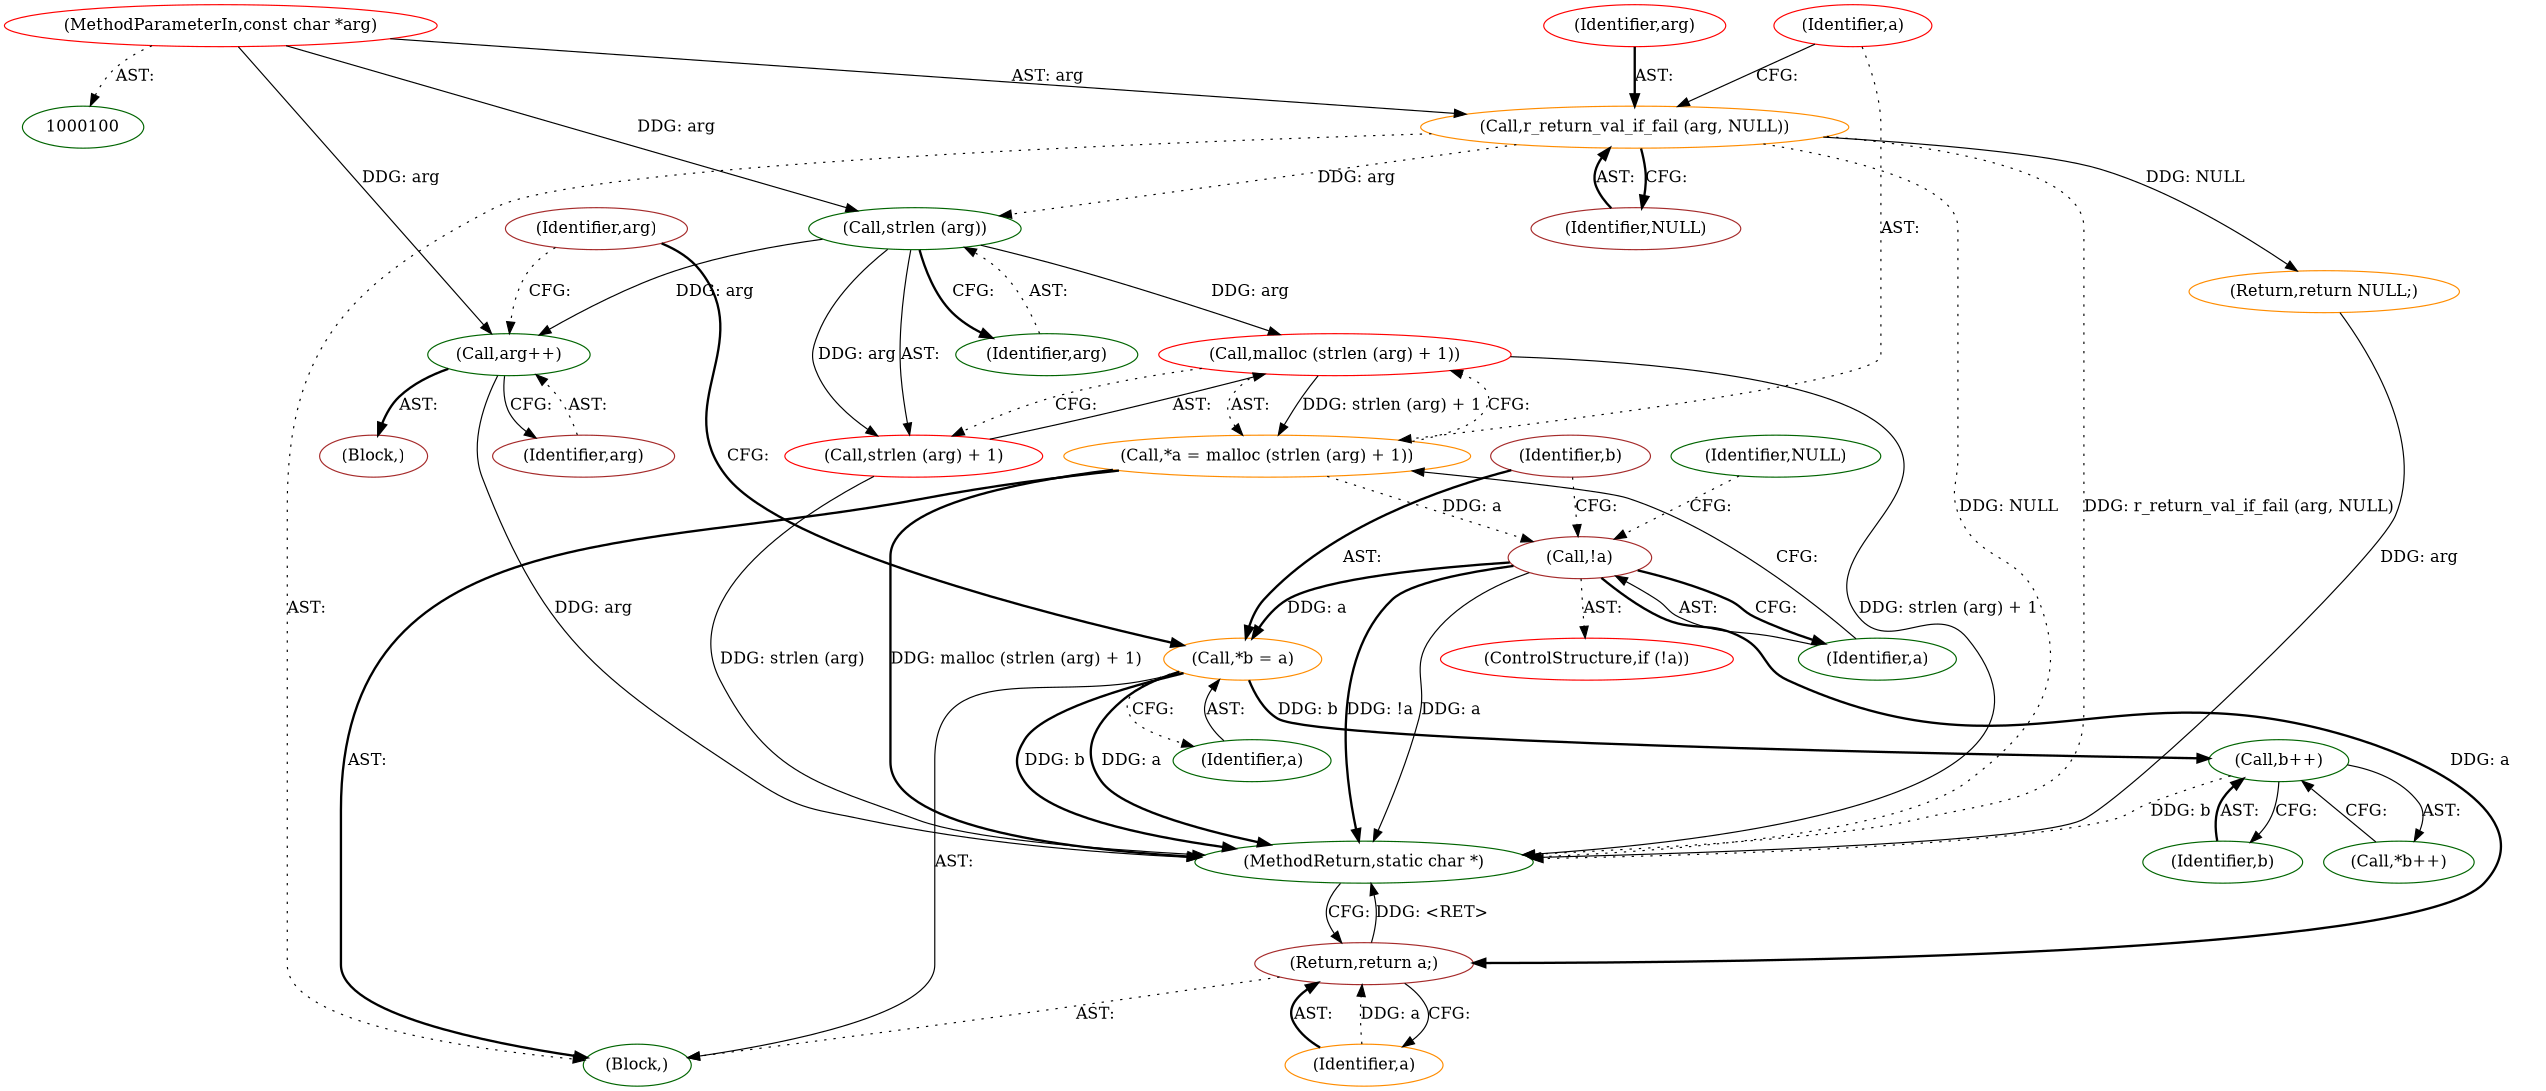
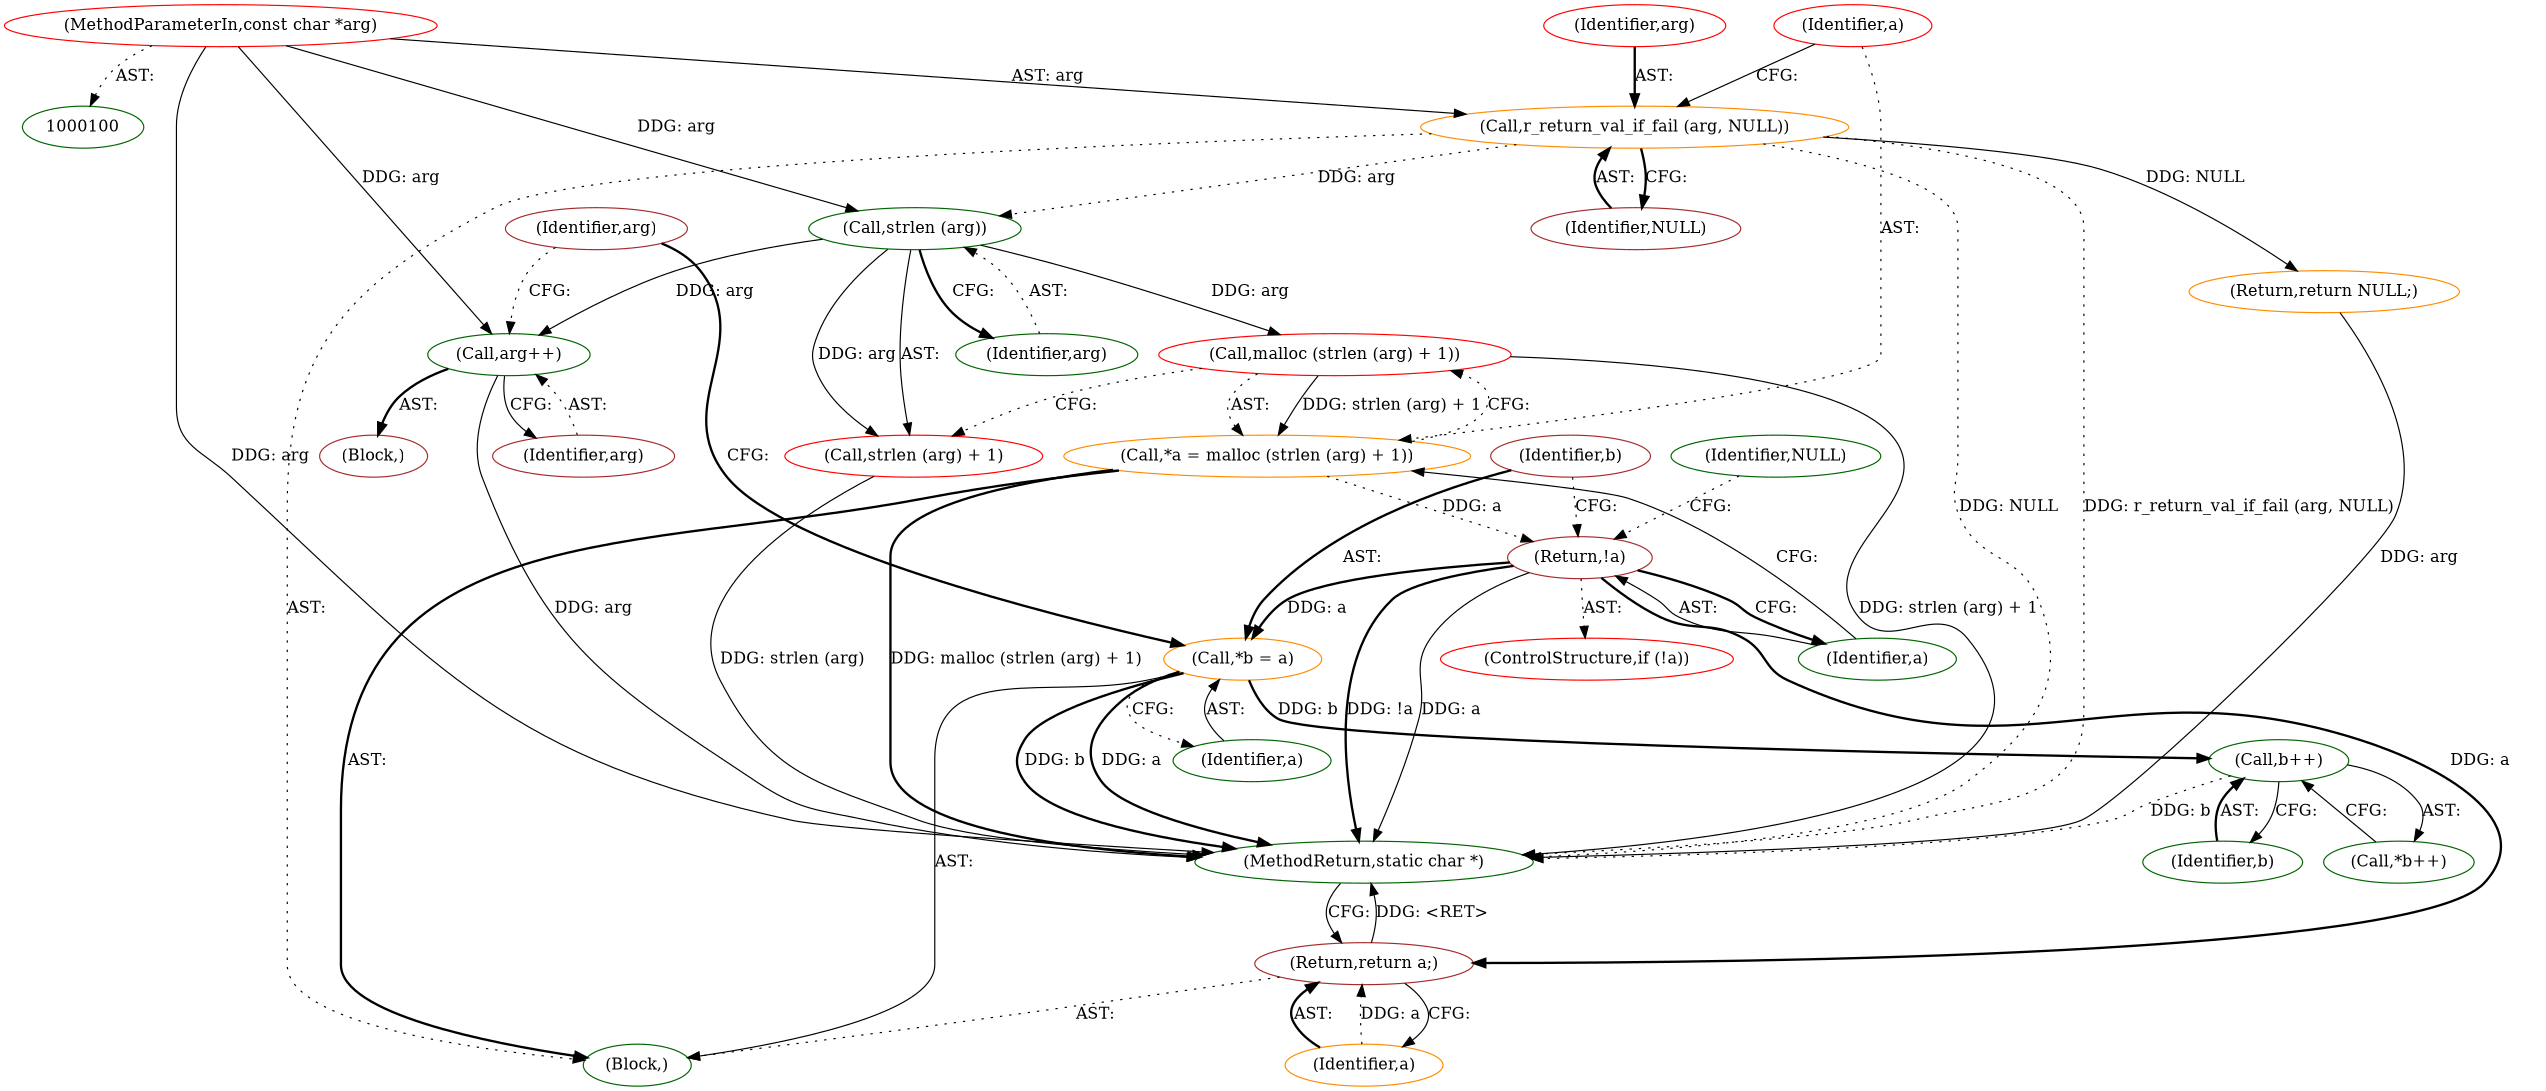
(1122, 410) -> none
(1580, 558) -> (1580, 558)
none -> (463, 683)
